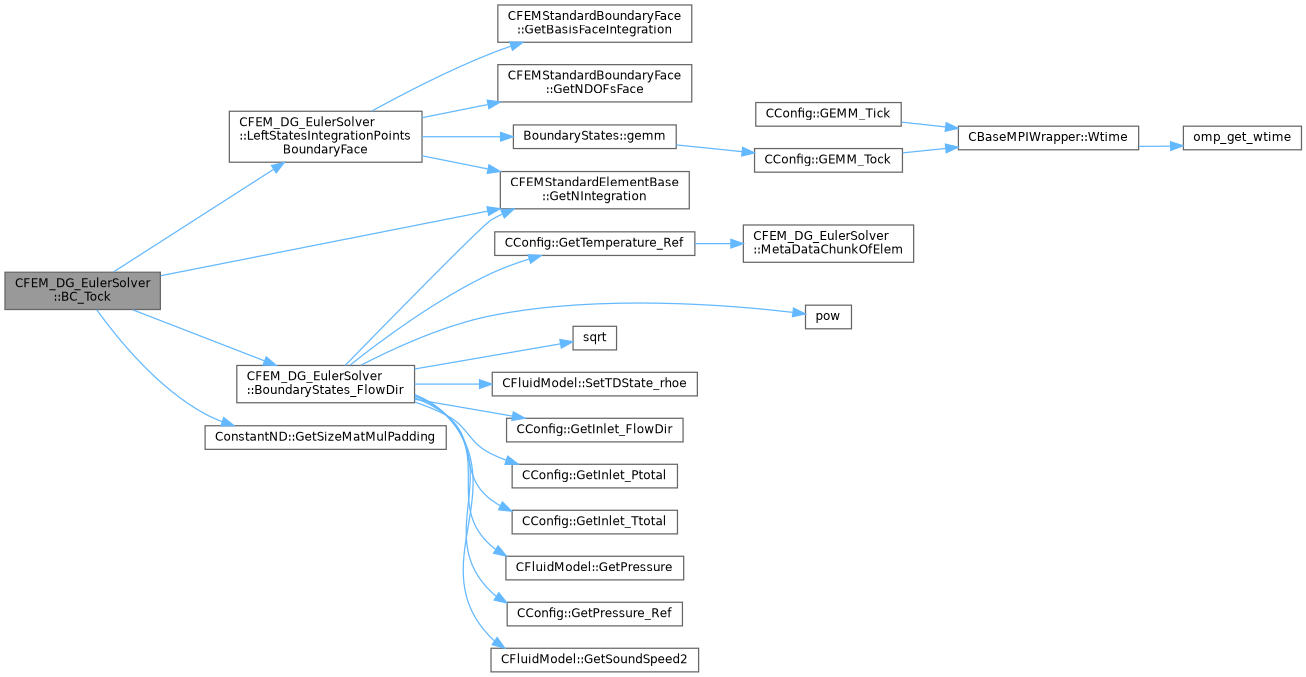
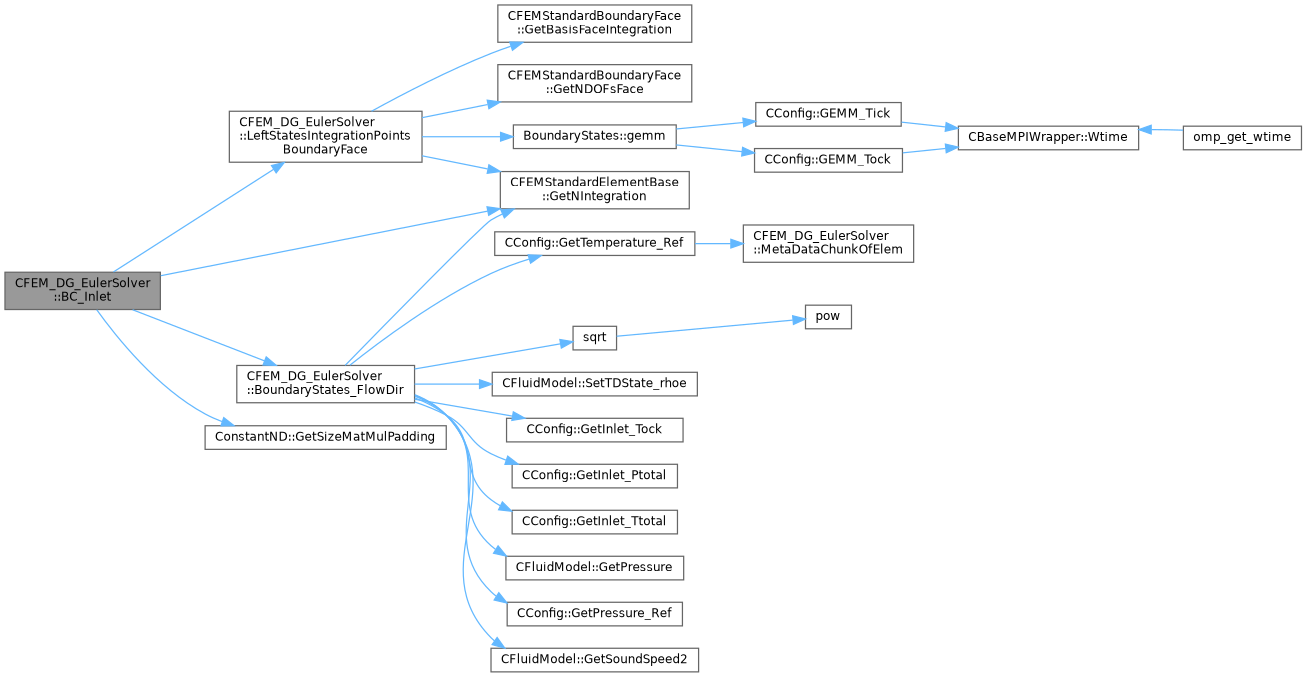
none -> (710, 126)
(1155, 146) -> (1167, 130)
(83, 291) -> (83, 291)
(572, 305) -> (705, 328)
(595, 430) -> (595, 430)
